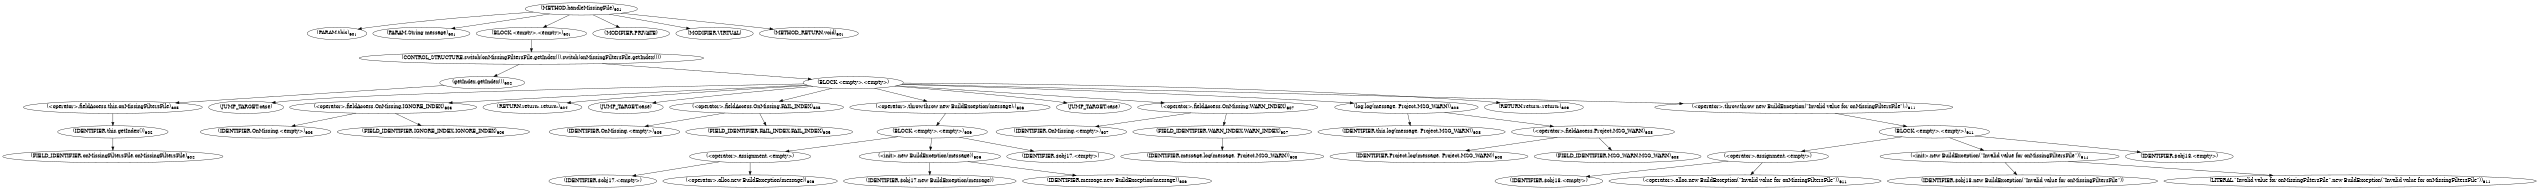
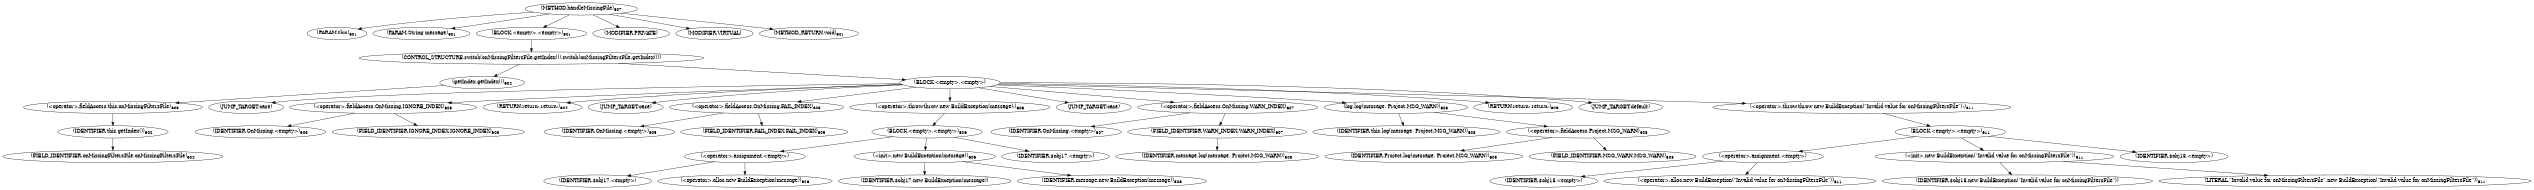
(618, 8) -> (618, 8)
none -> (1621, 107)
